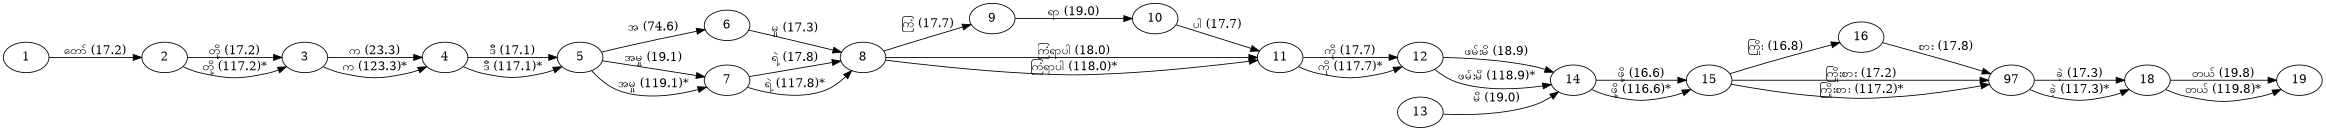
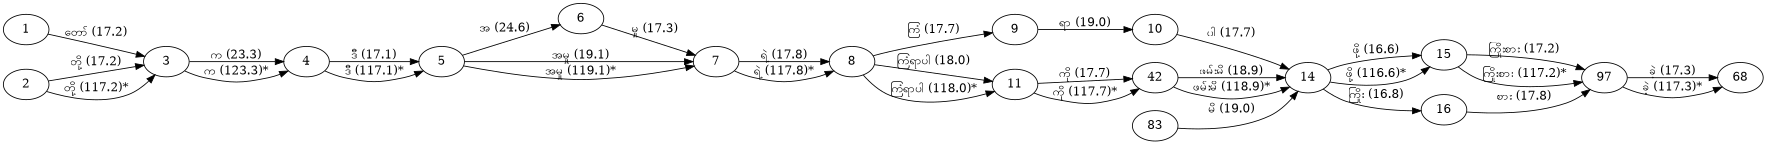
(654, 27) -> (505, 28)
(1214, 37) -> (1229, 49)
(791, 40) -> (644, 39)
(91, 57) -> (92, 44)
(1420, 57) -> (1155, 78)
(1781, 59) -> (1366, 106)
(2147, 80) -> (1740, 78)
(2299, 80) -> none
(1420, 112) -> (1155, 126)
